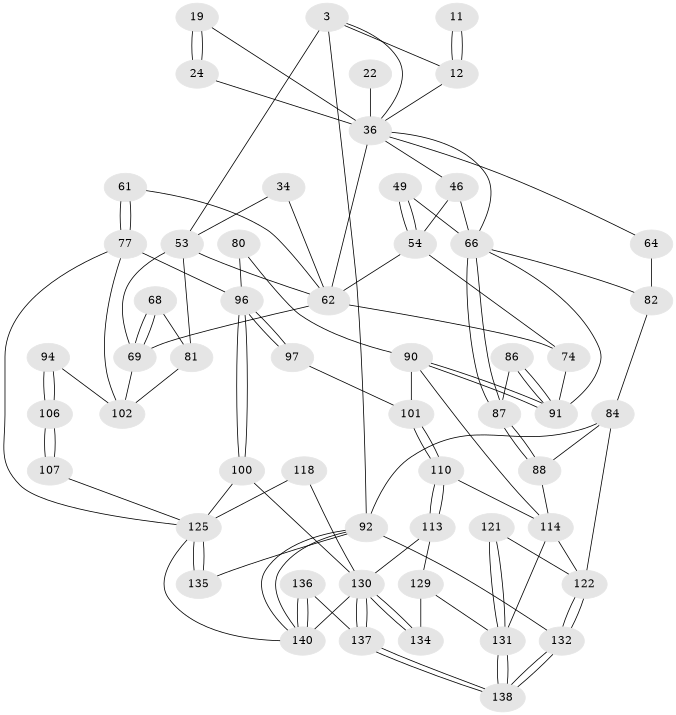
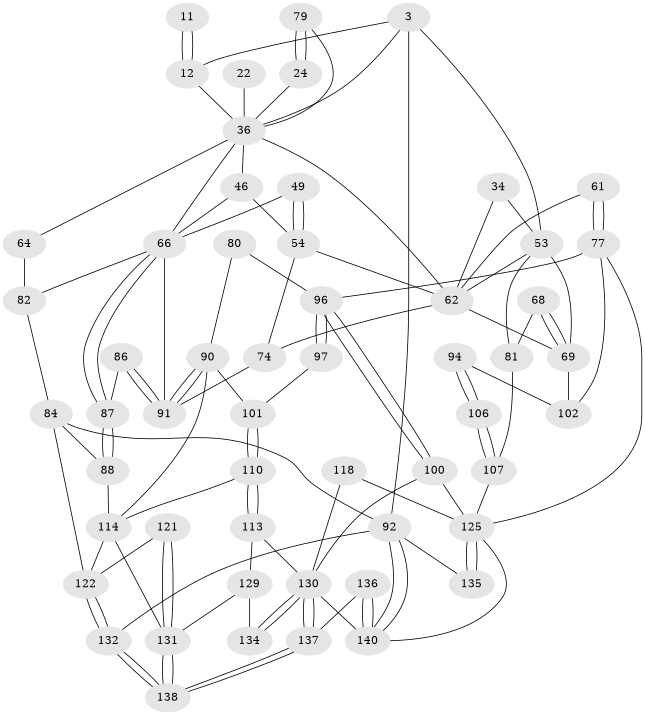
(197, 17) -> (301, 17)
(157, 386) -> (511, 415)
